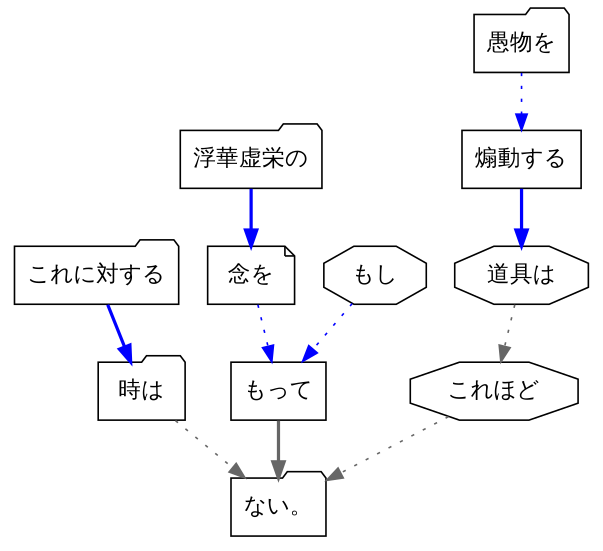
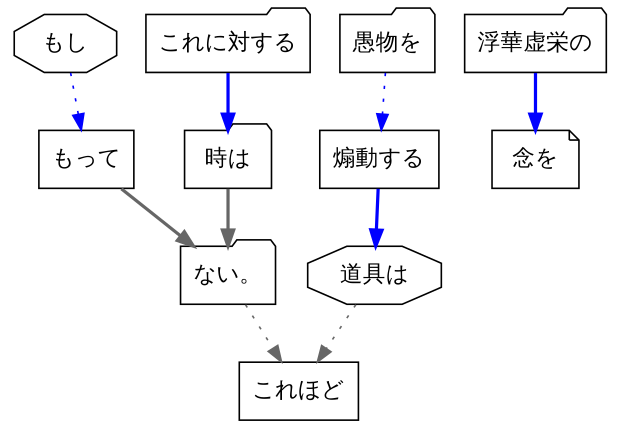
(263, 326) -> none
(494, 391) -> (299, 391)
(204, 444) -> (228, 209)
(395, 445) -> (259, 326)
